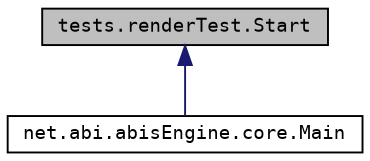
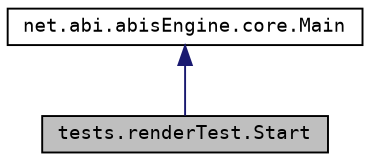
(185, 91) -> (185, 91)
